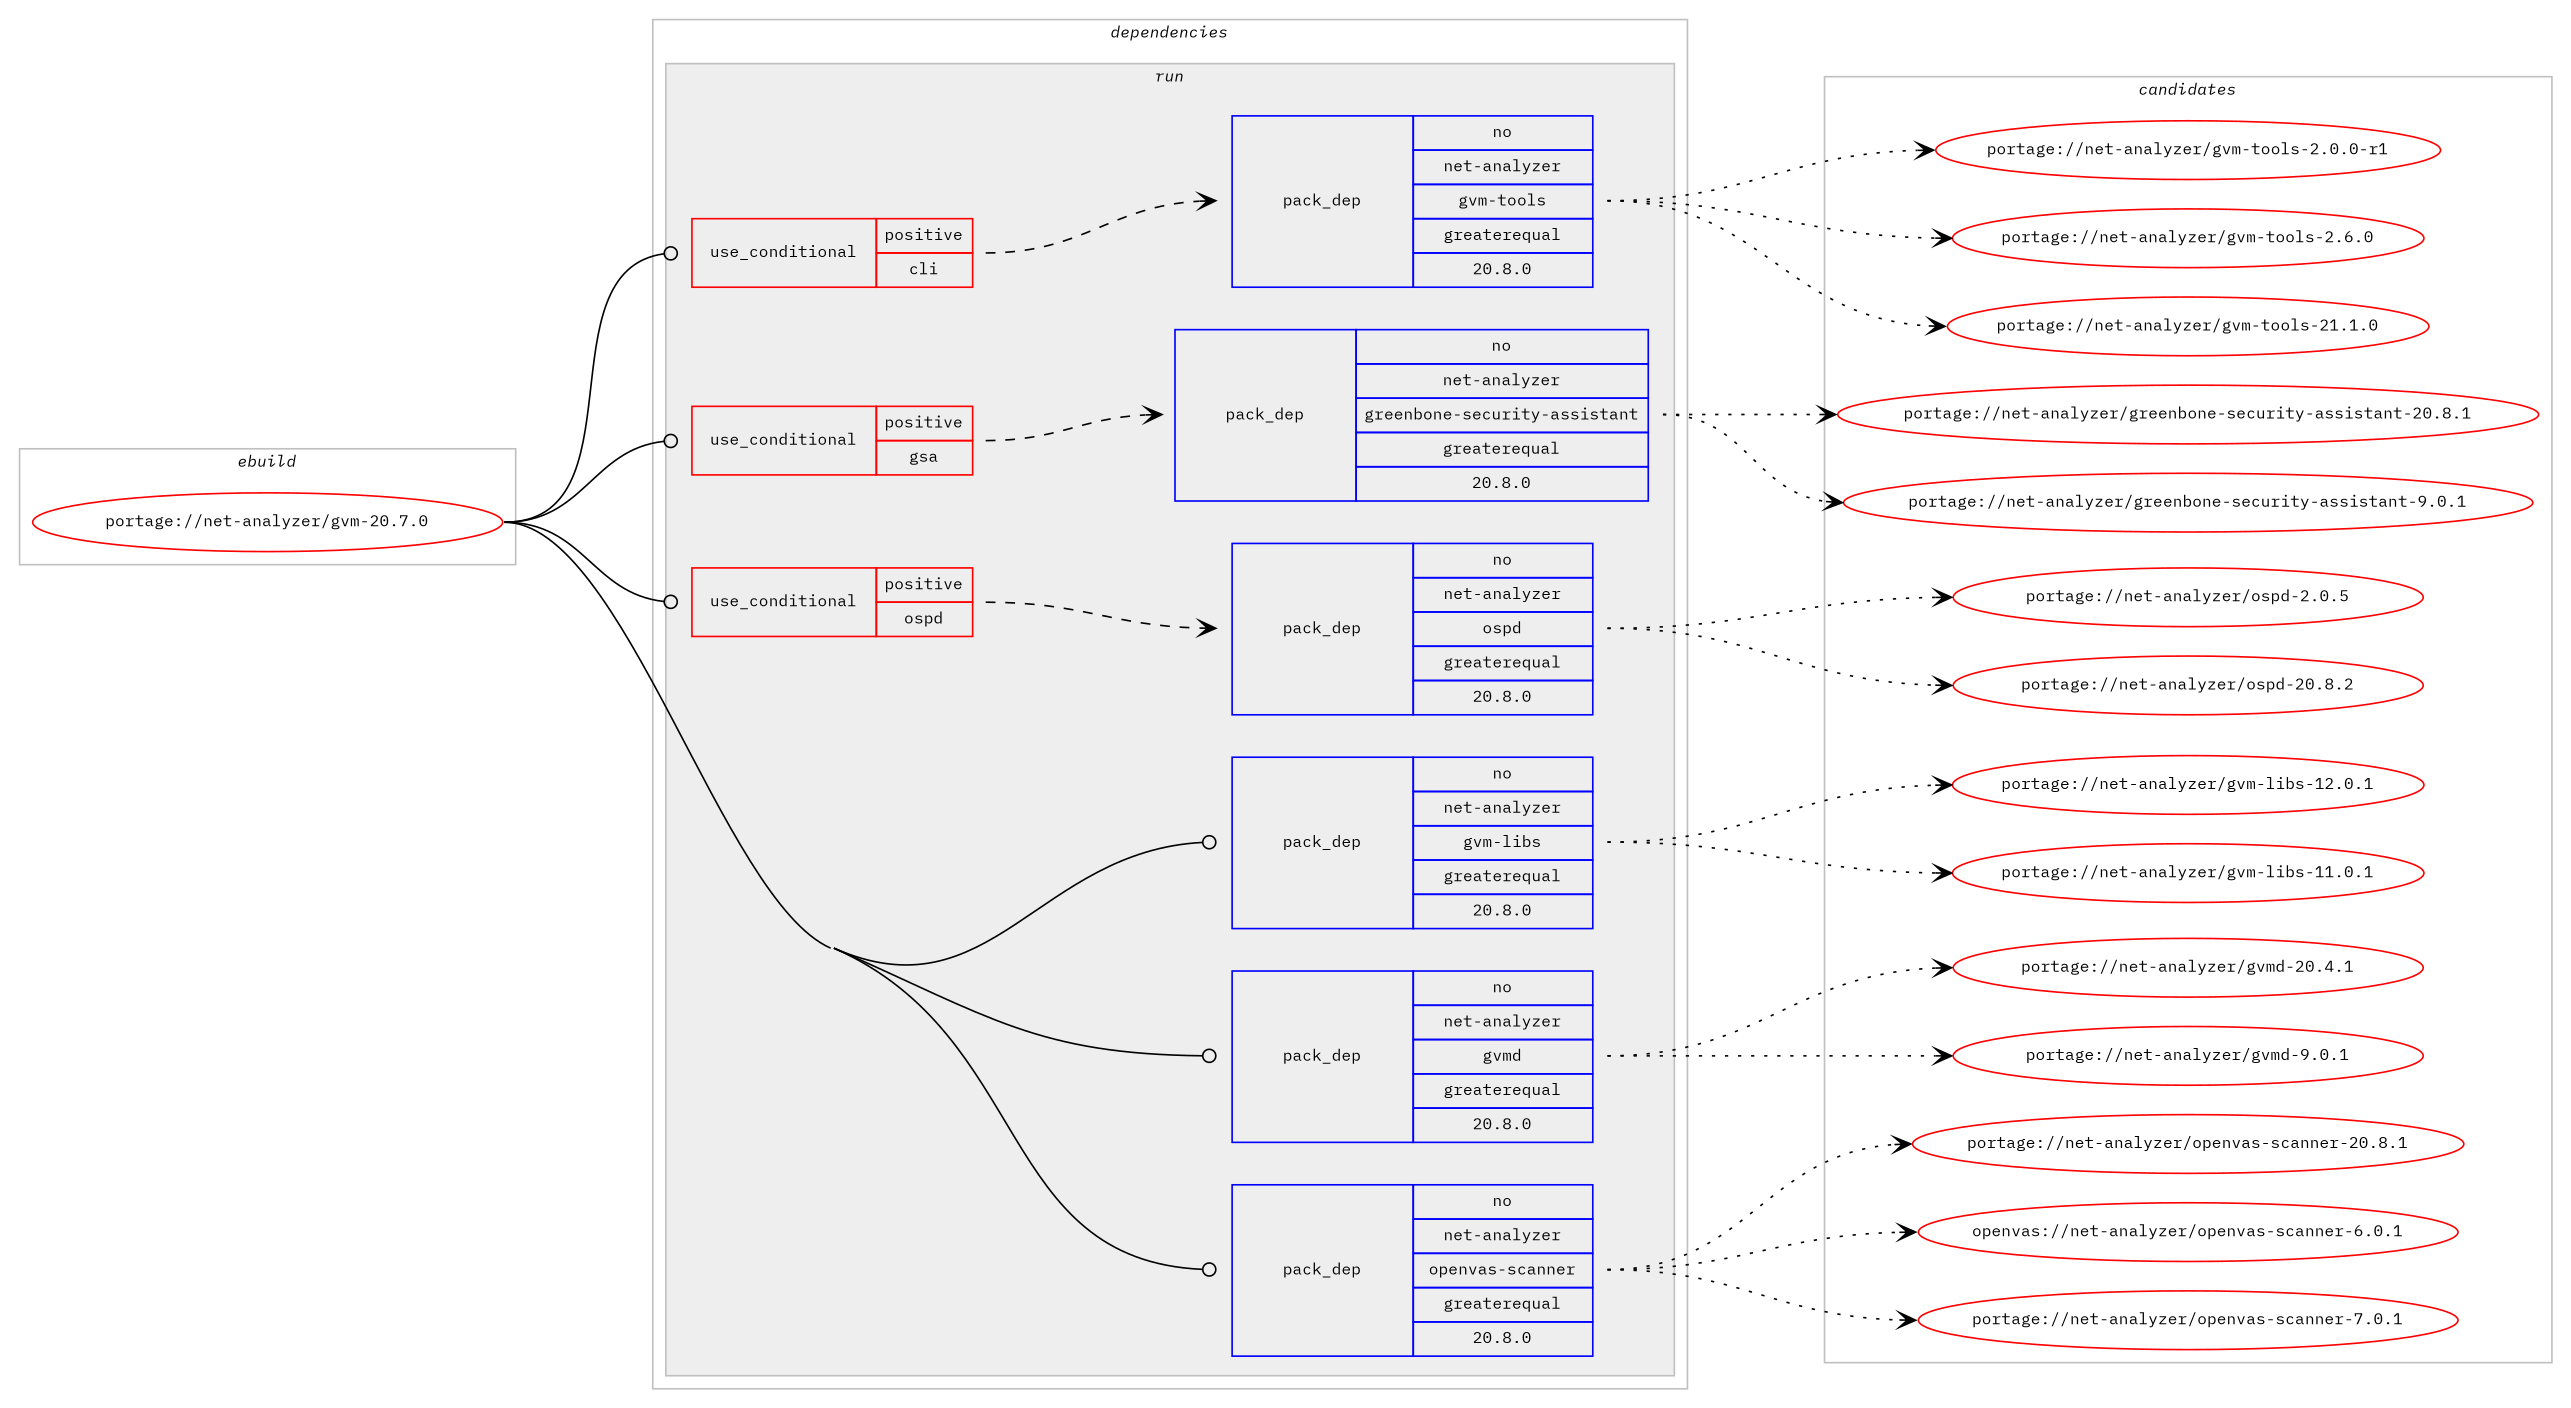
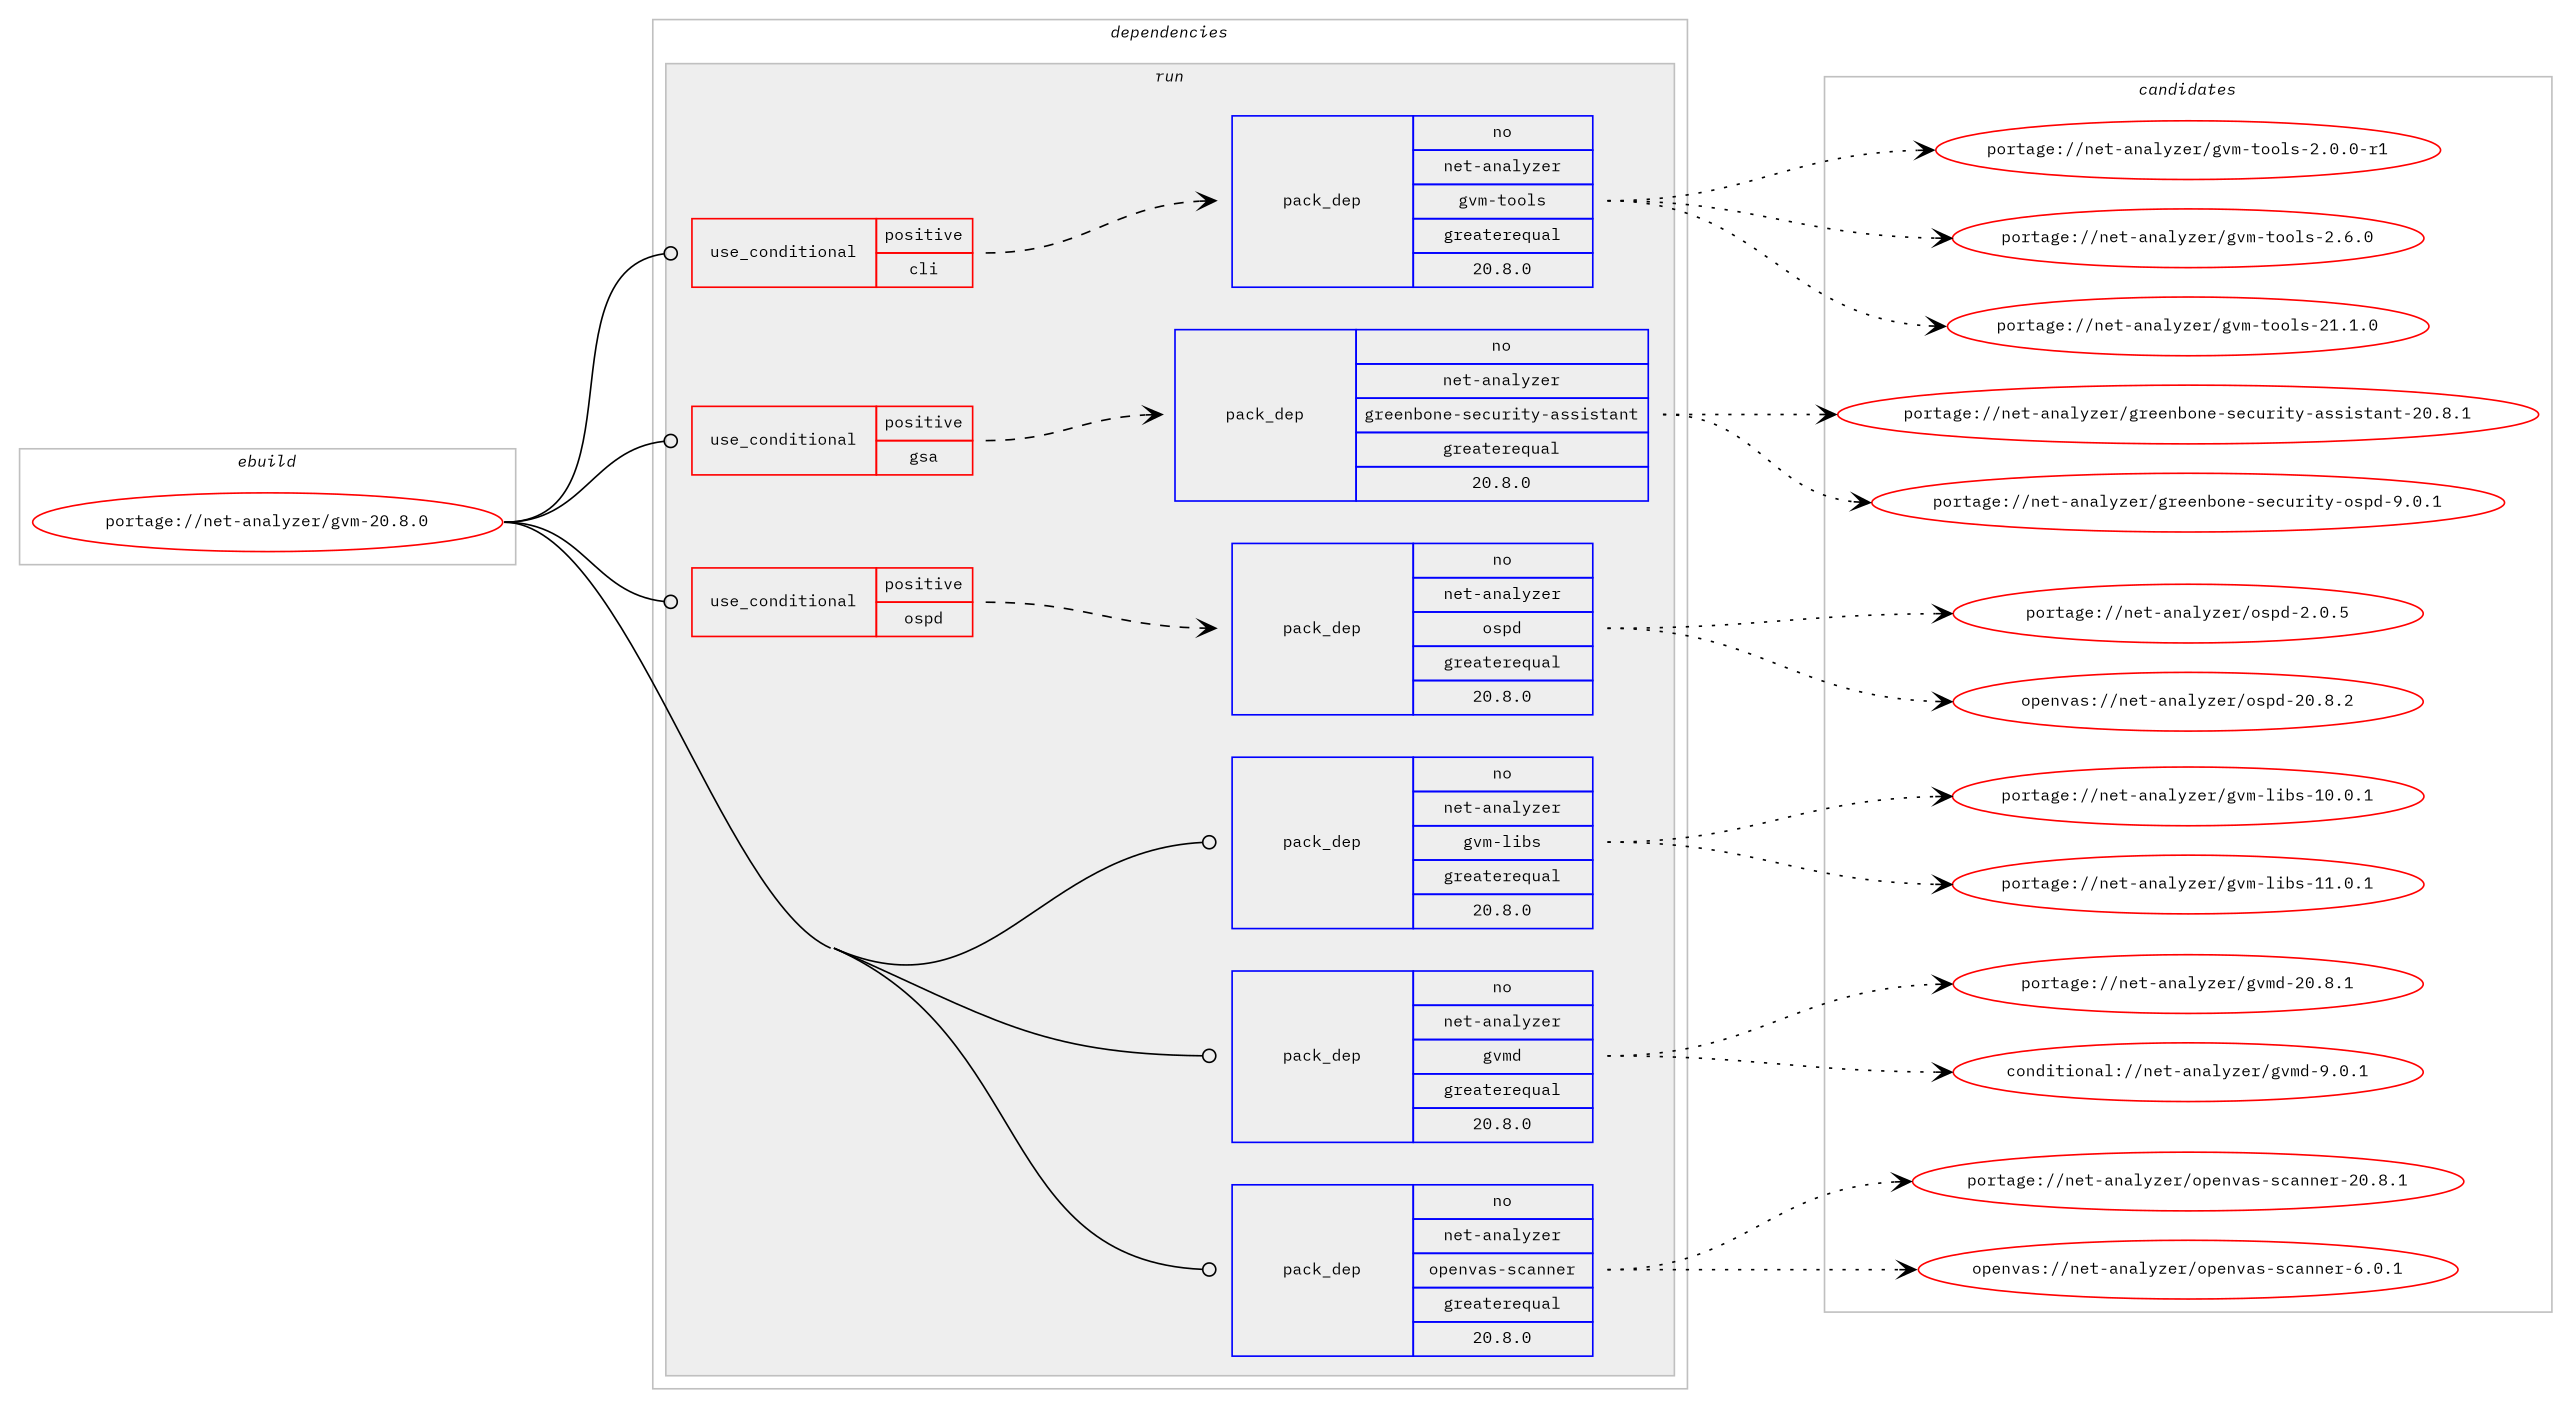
(2188, 503) -> (2188, 503)
(268, 522) -> (268, 522)
(2188, 685) -> (2188, 702)
(2188, 785) -> (2188, 796)
(2188, 968) -> (2188, 984)
(2188, 1056) -> (2188, 1072)
(2188, 1320) -> none
